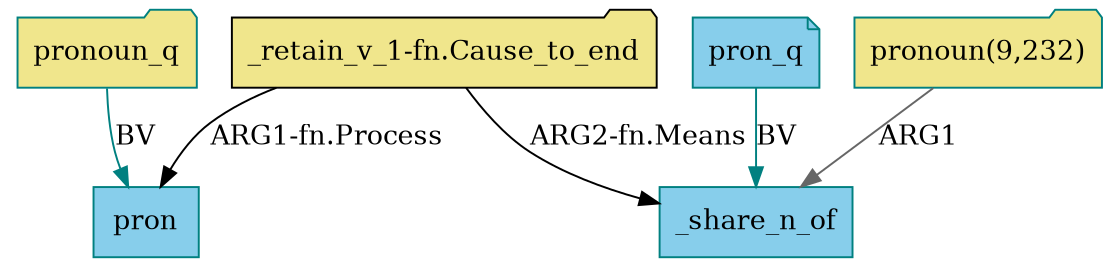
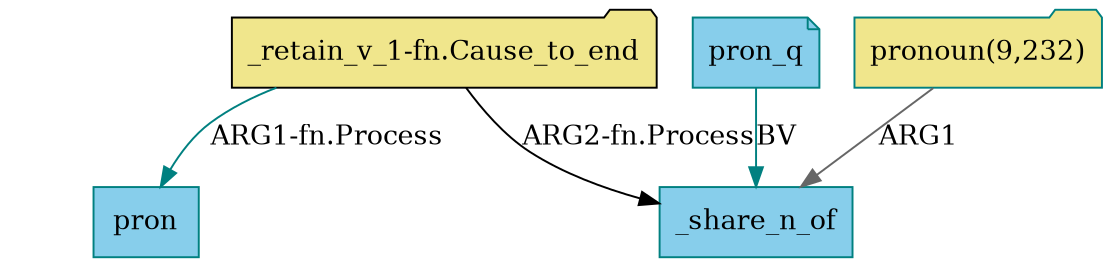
(107, 53) -> none
(216, 119) -> (216, 119)
(639, 137) -> (639, 137)
